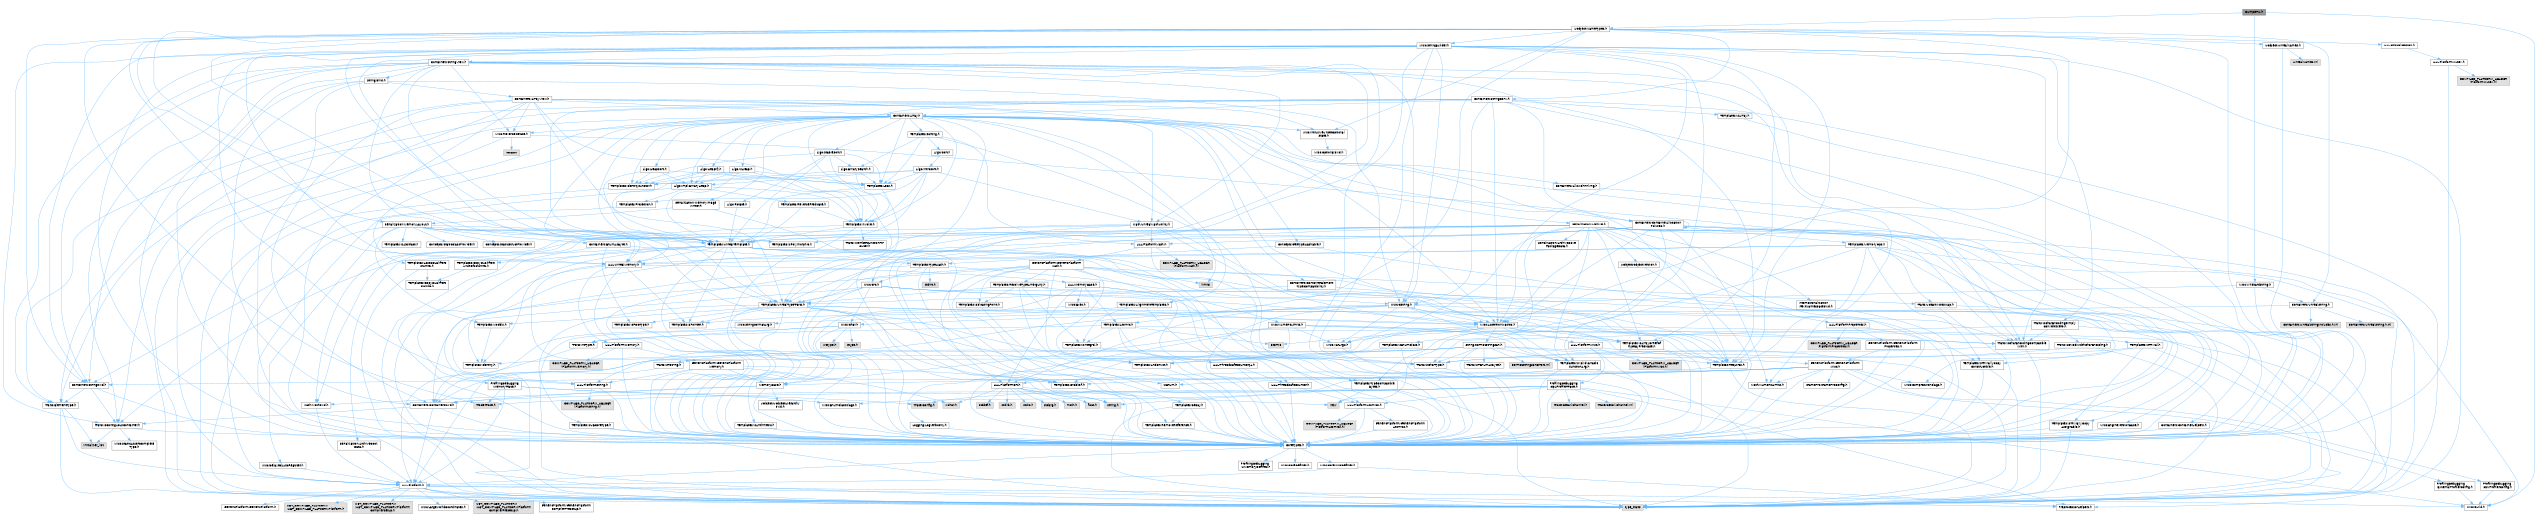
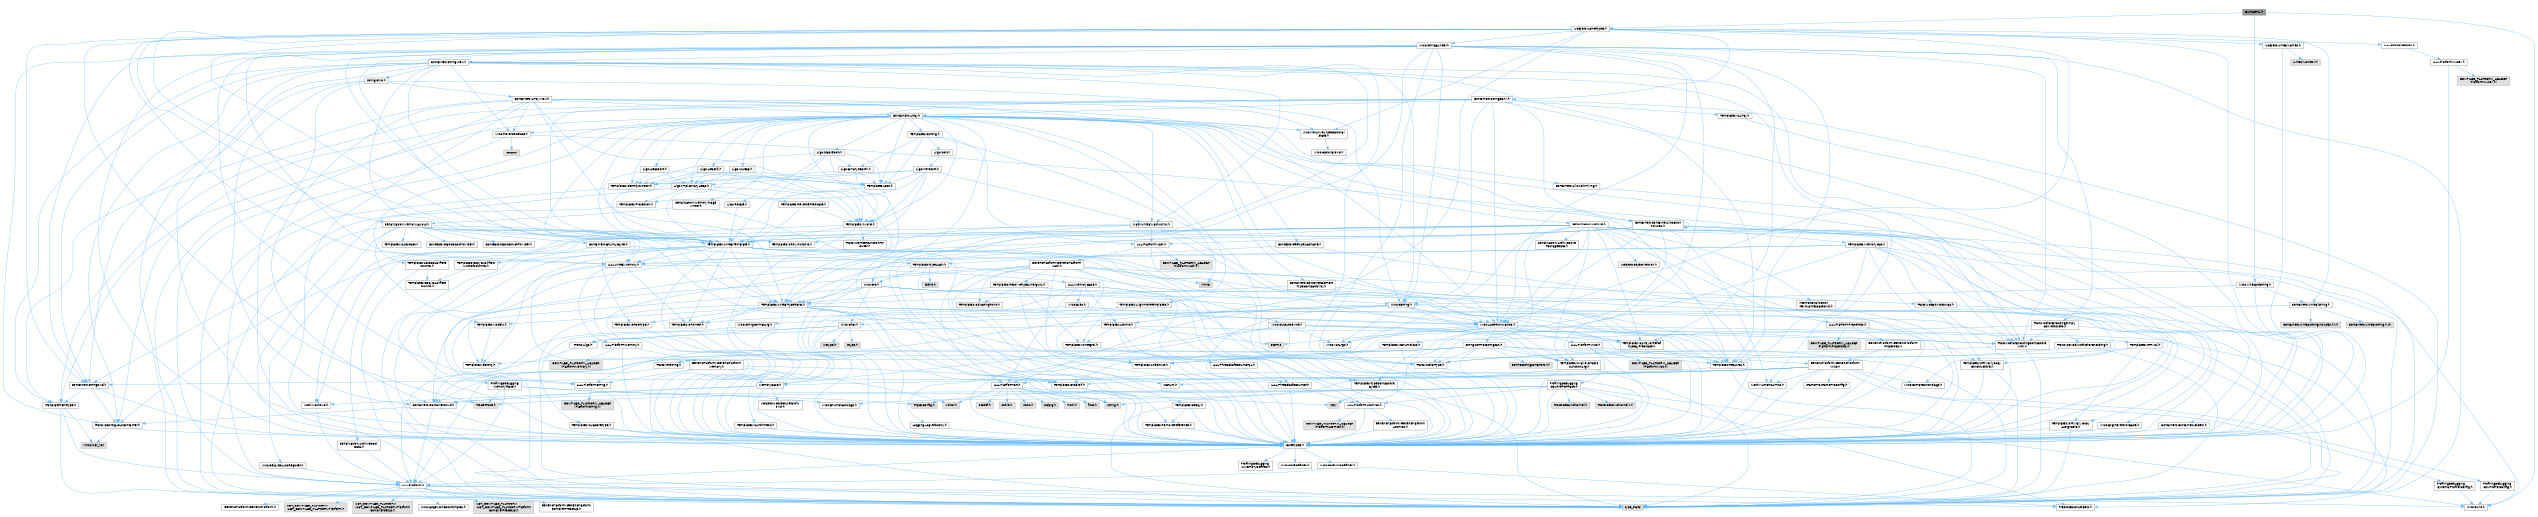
(1287, 325) -> (1287, 325)
(583, 345) -> (583, 345)
(1484, 365) -> none
(134, 446) -> none
